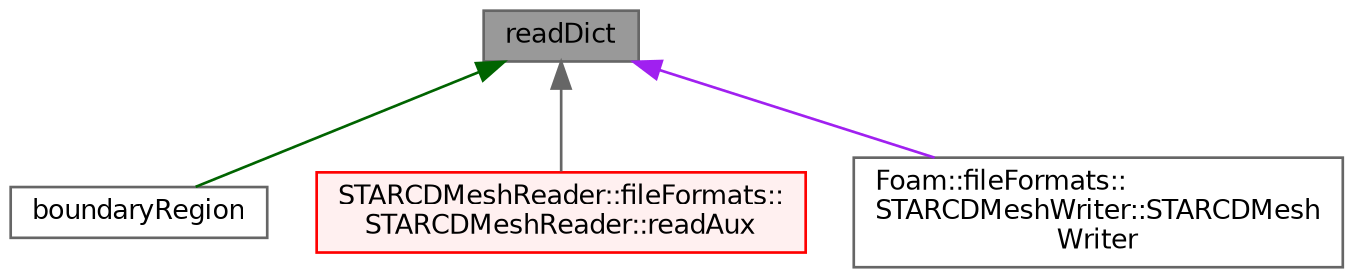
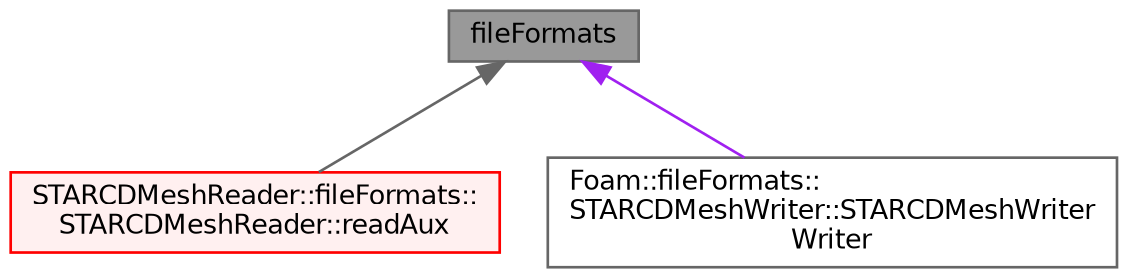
(561, 36) -> (544, 36)
(139, 212) -> none
(1098, 212) -> (832, 212)
